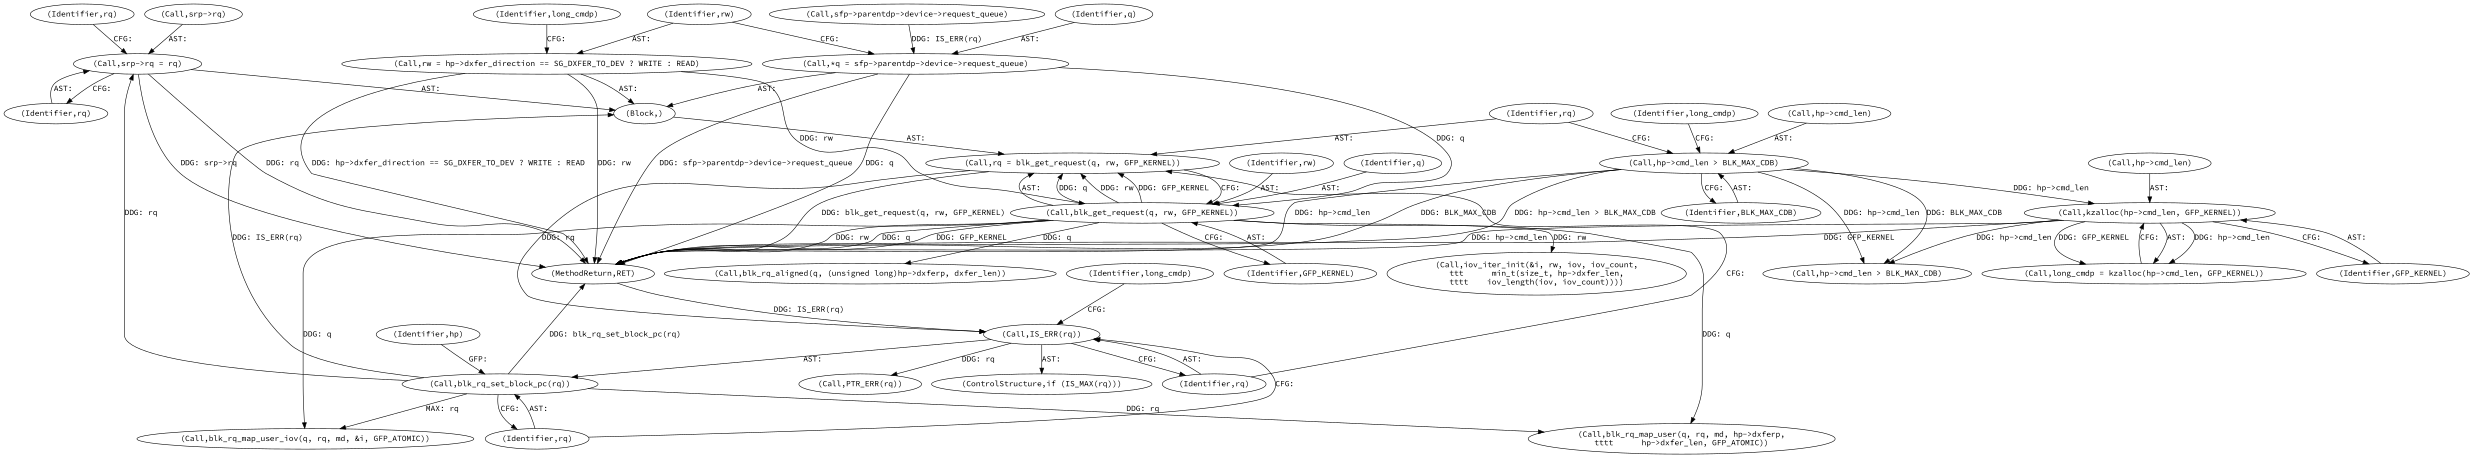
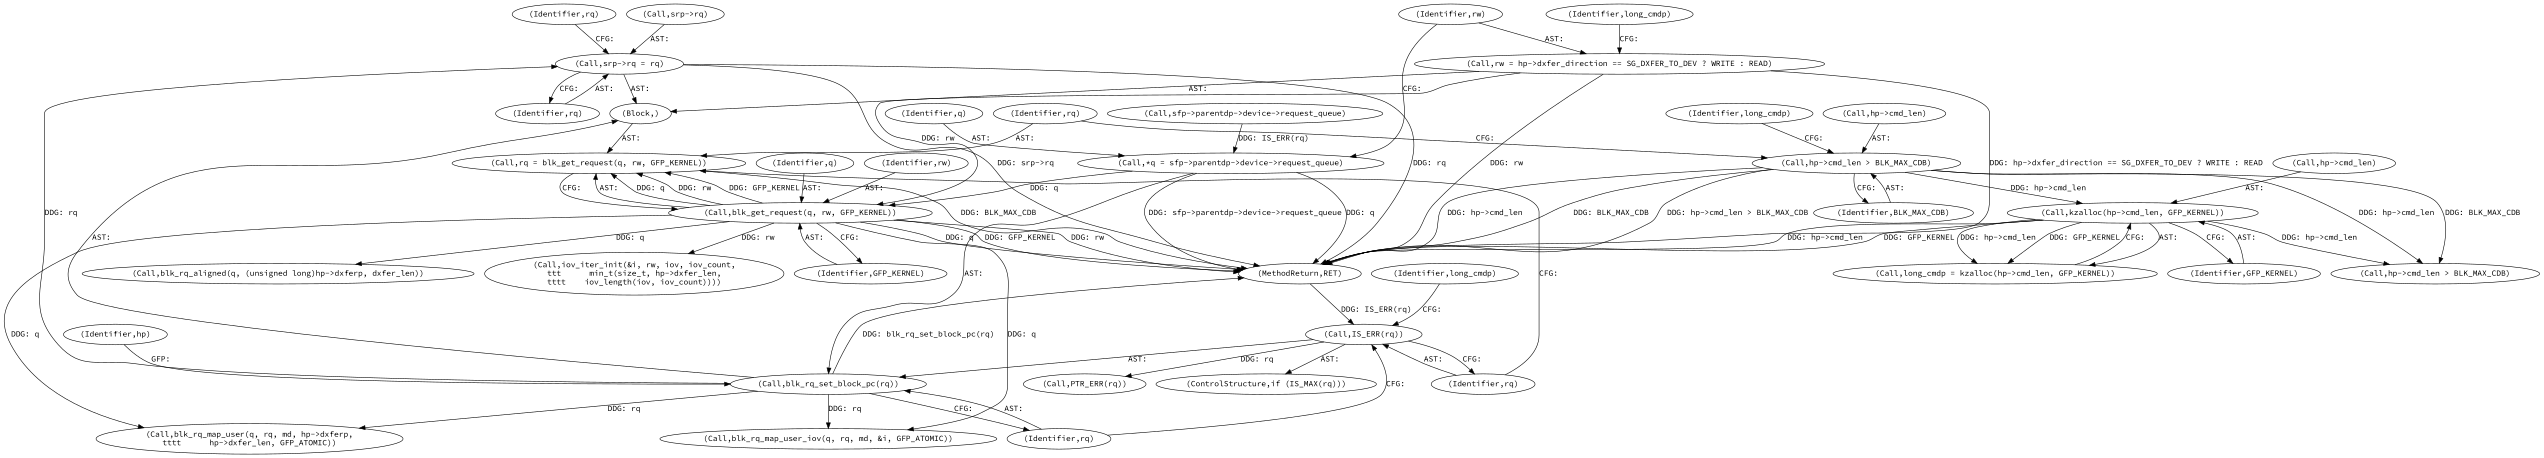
(753, 85) -> (965, 254)
(913, 213) -> (999, 213)
(268, 238) -> (104, 238)
(518, 268) -> none
(442, 409) -> (845, 409)
